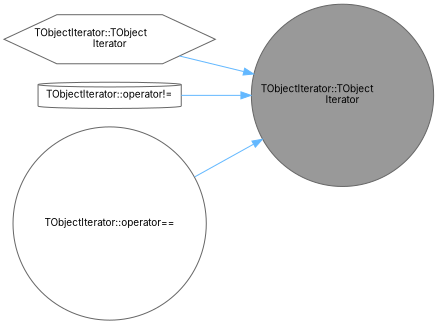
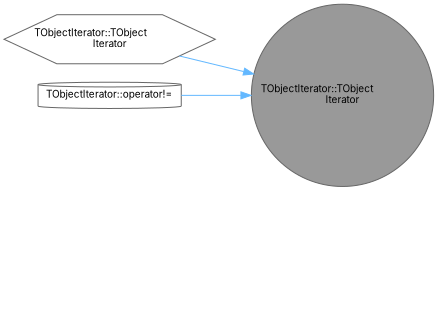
(110, 224) -> none
